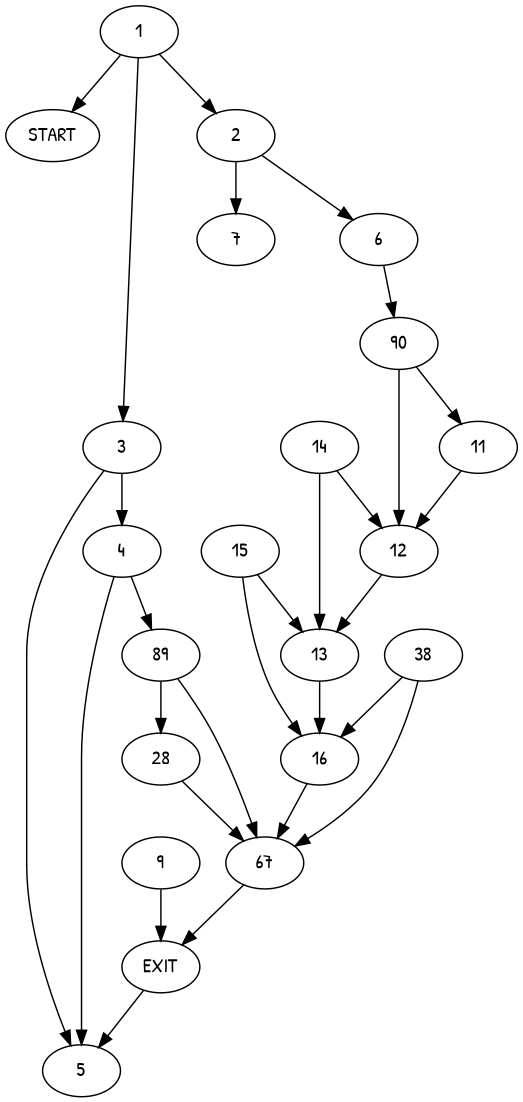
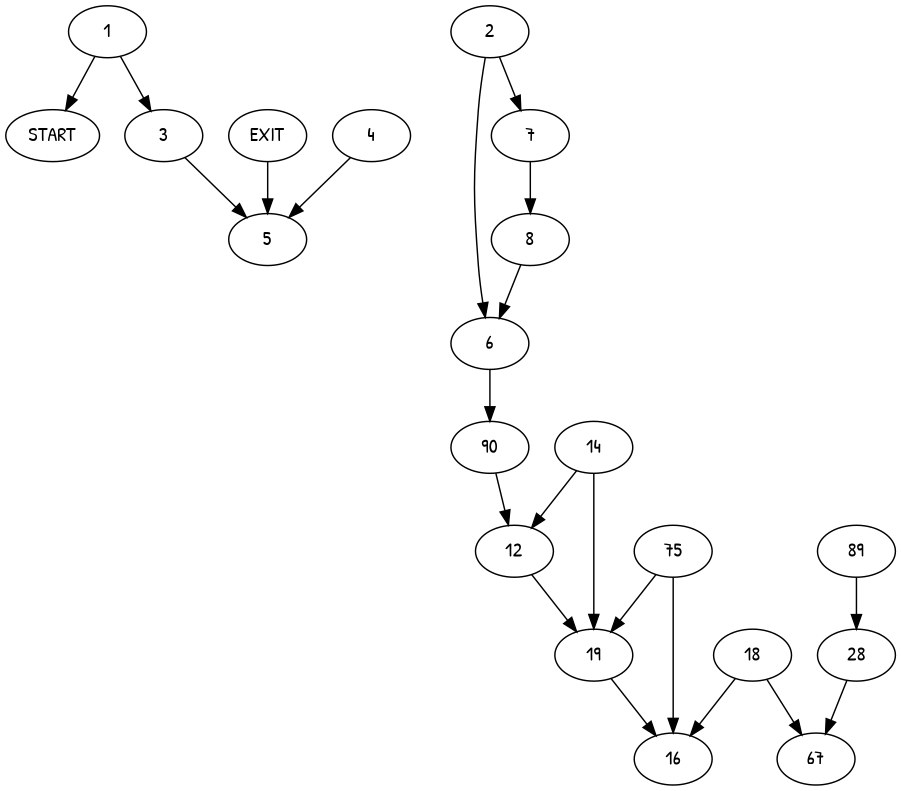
(182, 78) -> none
none -> (530, 240)
(478, 447) -> none
(122, 492) -> none
(240, 551) -> (673, 551)
(139, 596) -> none
(320, 655) -> (594, 655)
(424, 655) -> (753, 655)
(221, 748) -> none
(296, 805) -> none
(161, 863) -> none
(218, 910) -> none
